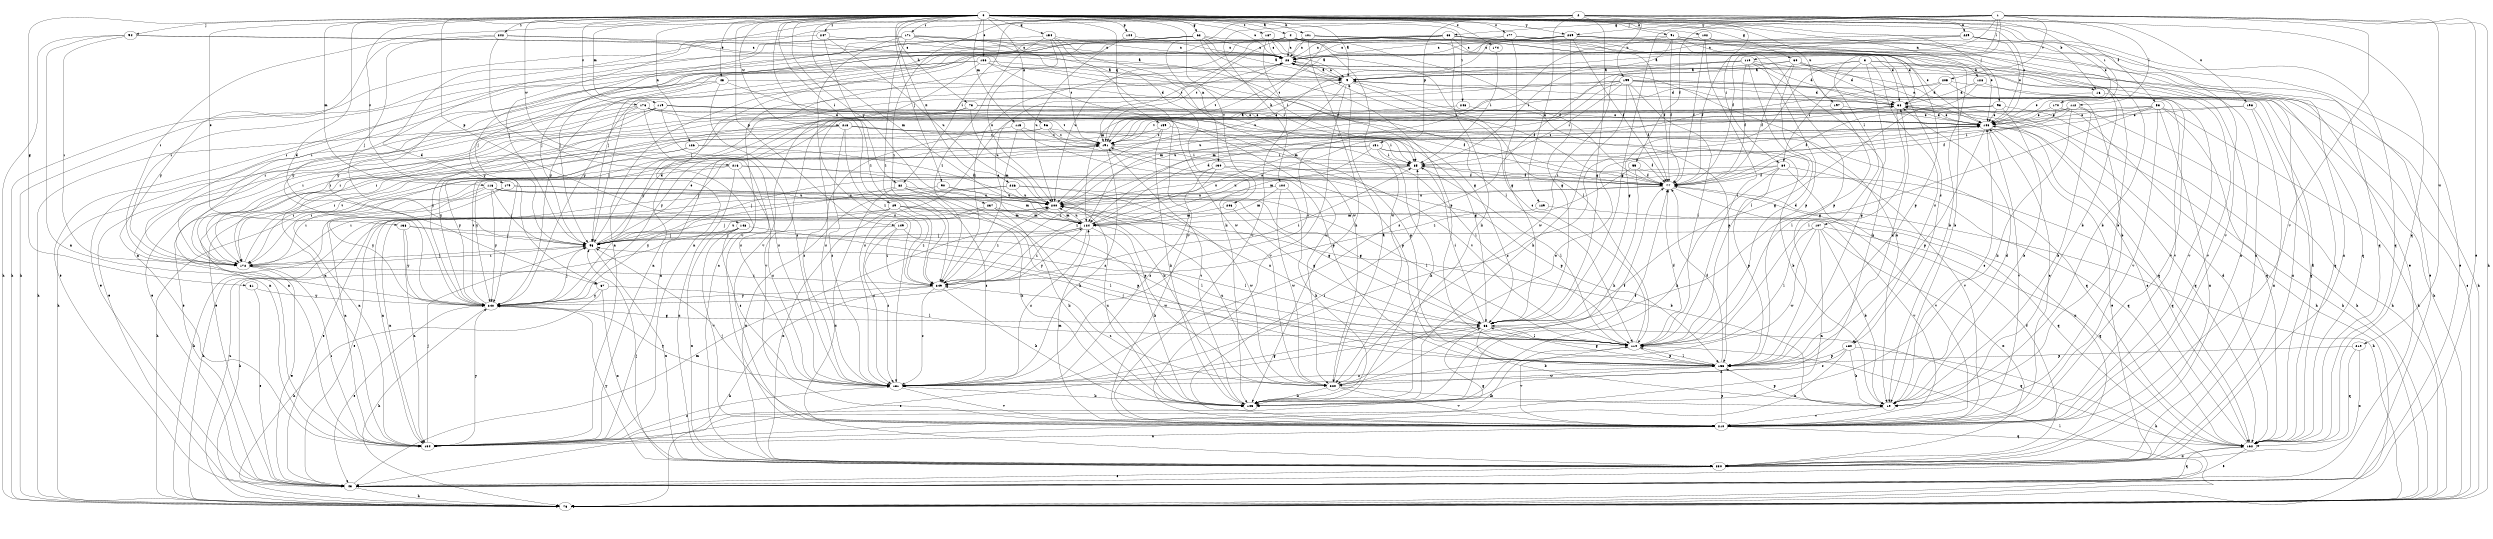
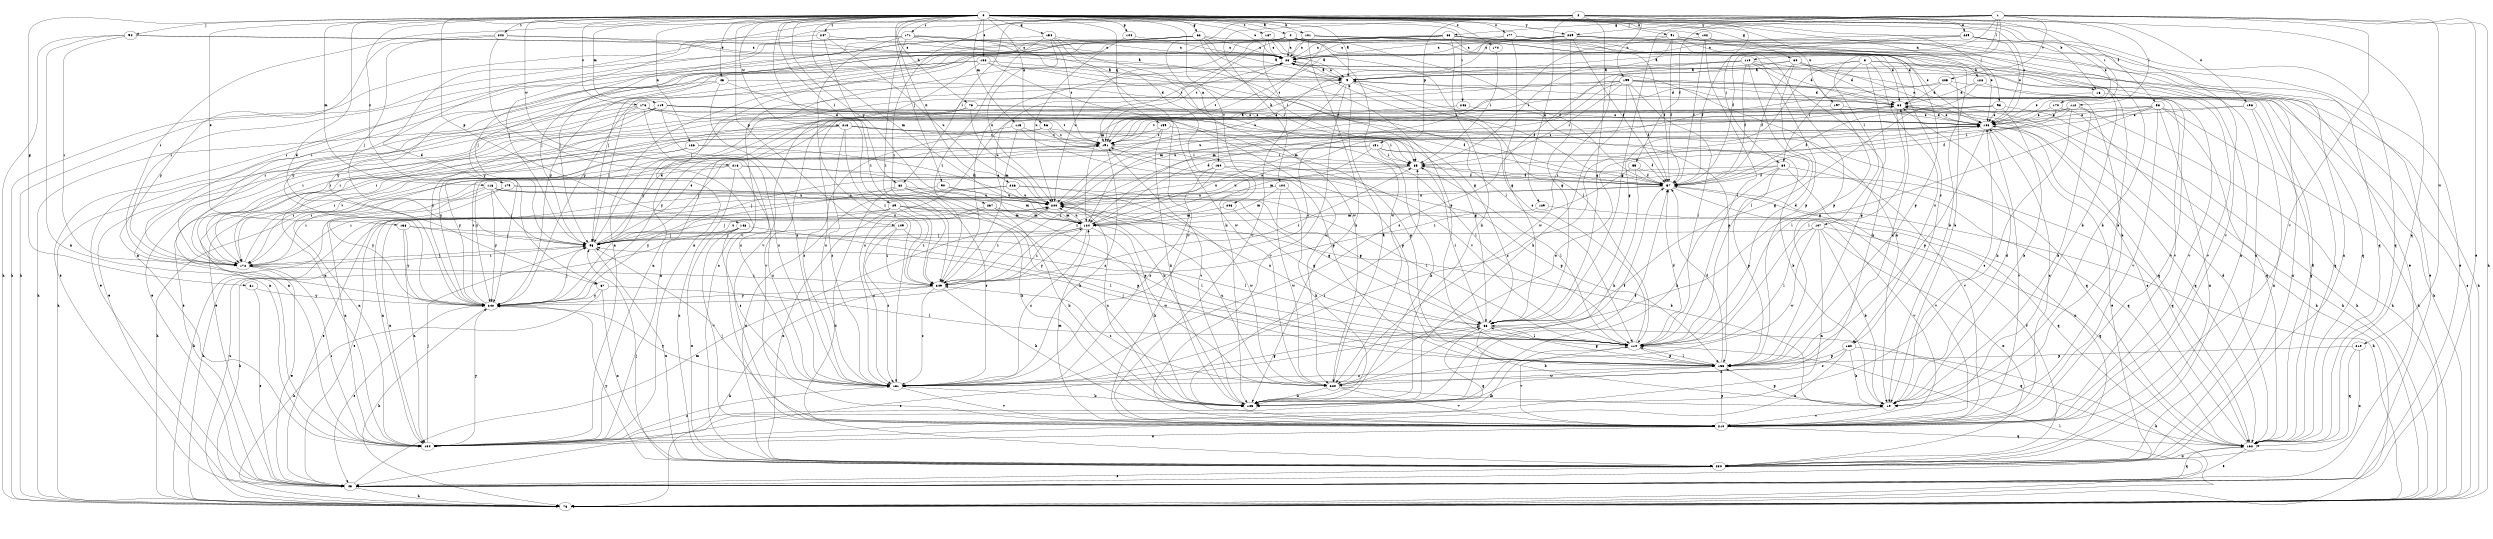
(1669, 186) -> (1669, 186)
(1012, 321) -> none
